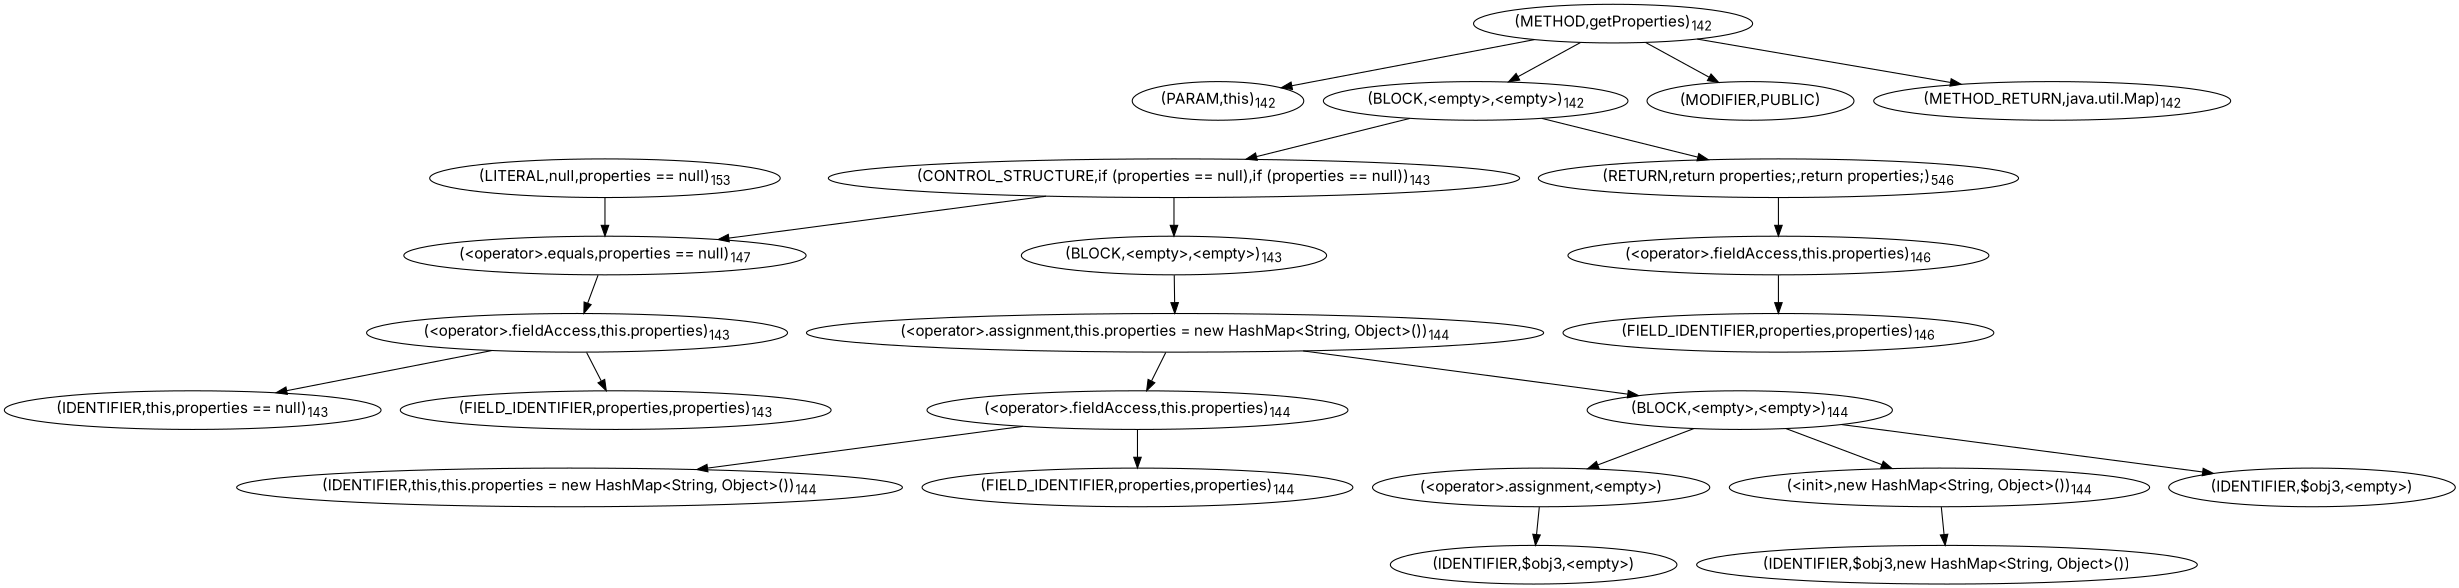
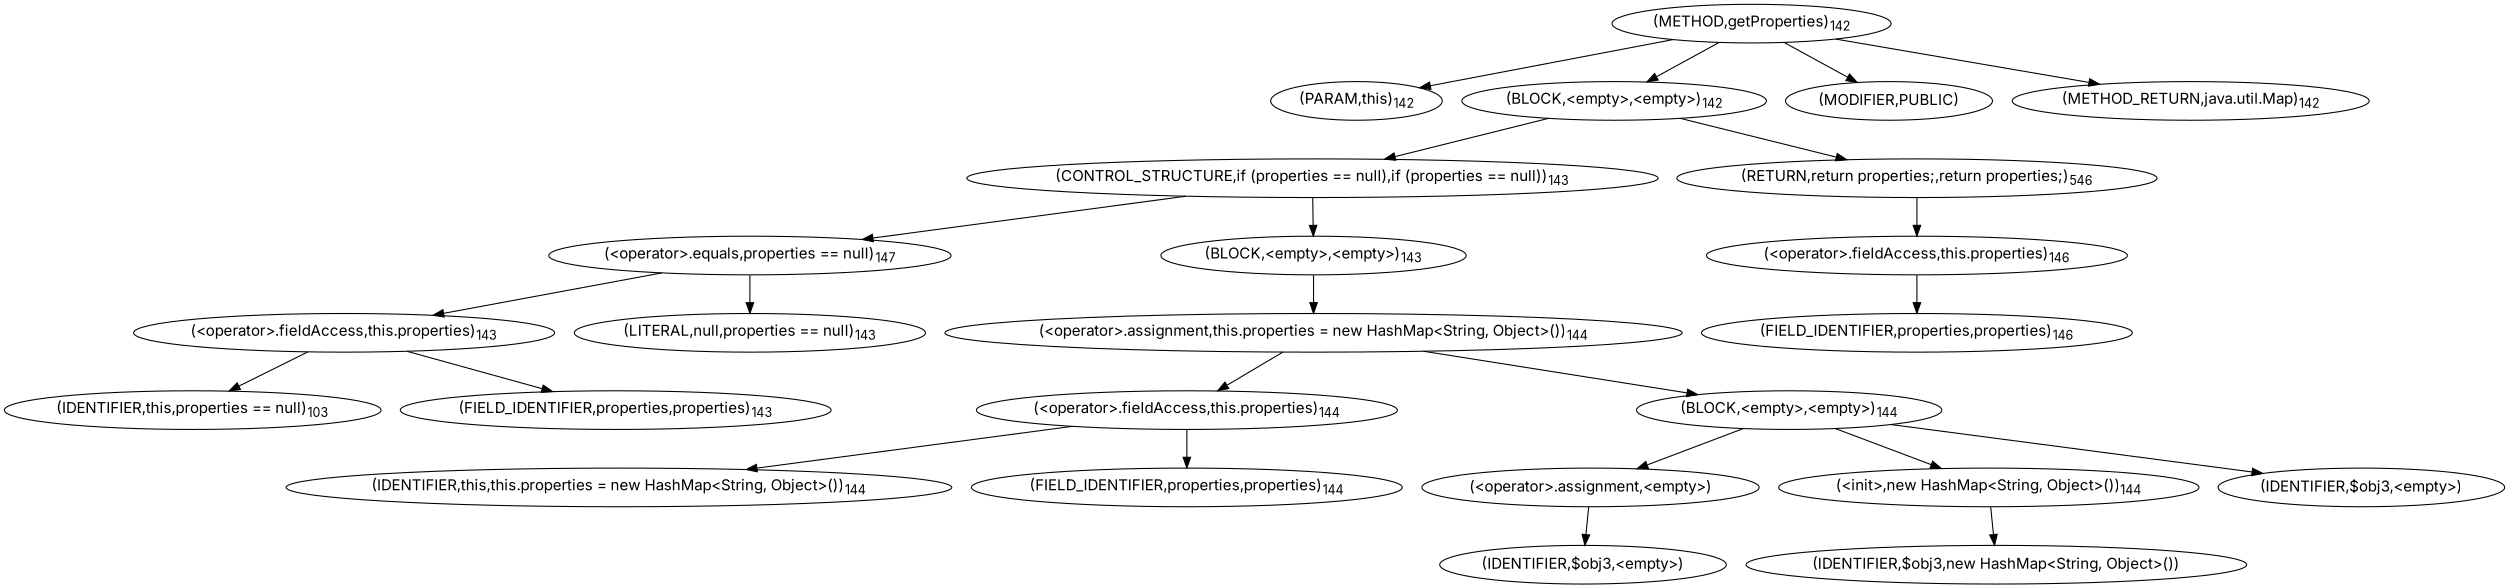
(721, 177) -> (866, 331)
(605, 212) -> (750, 289)
(318, 409) -> (318, 409)
